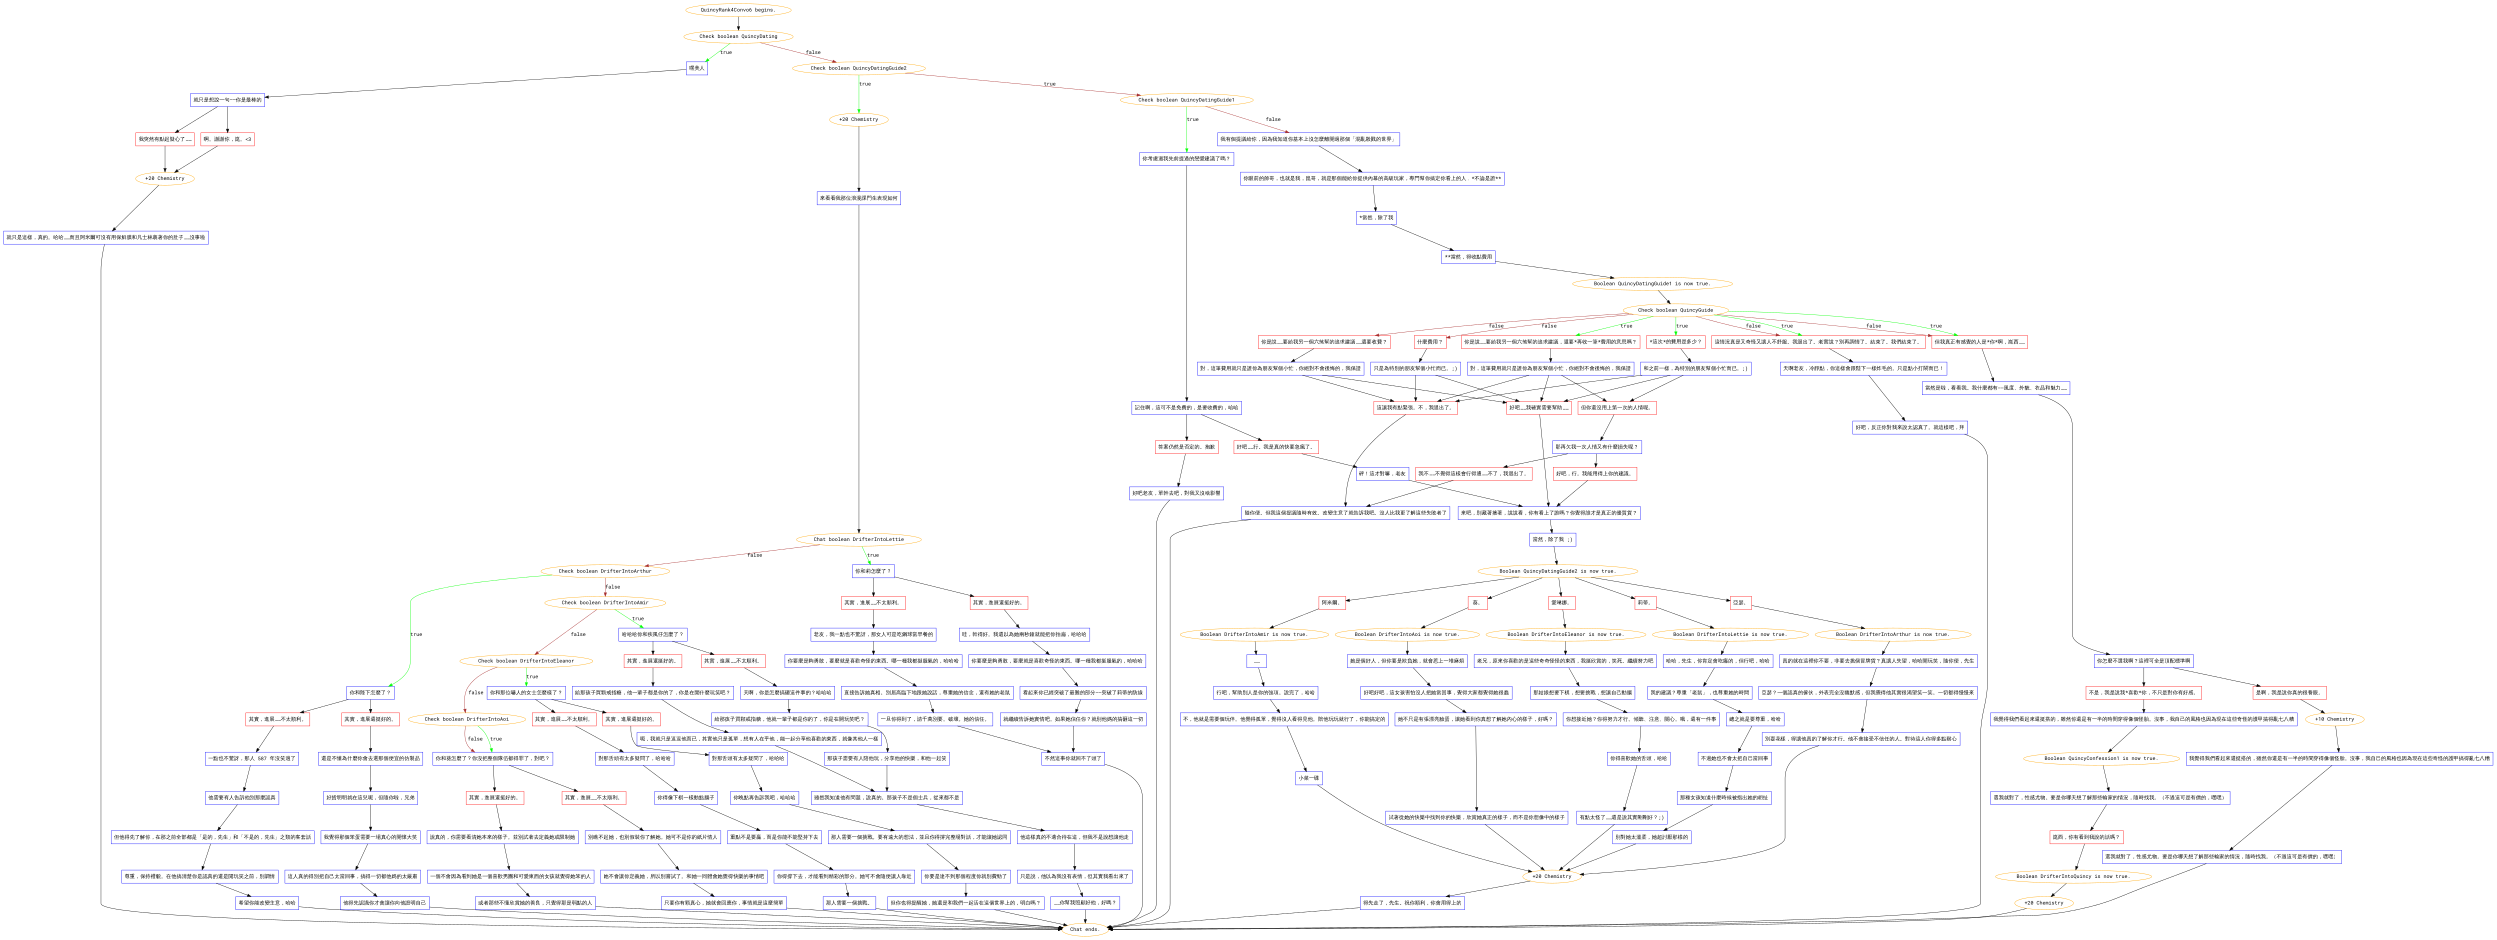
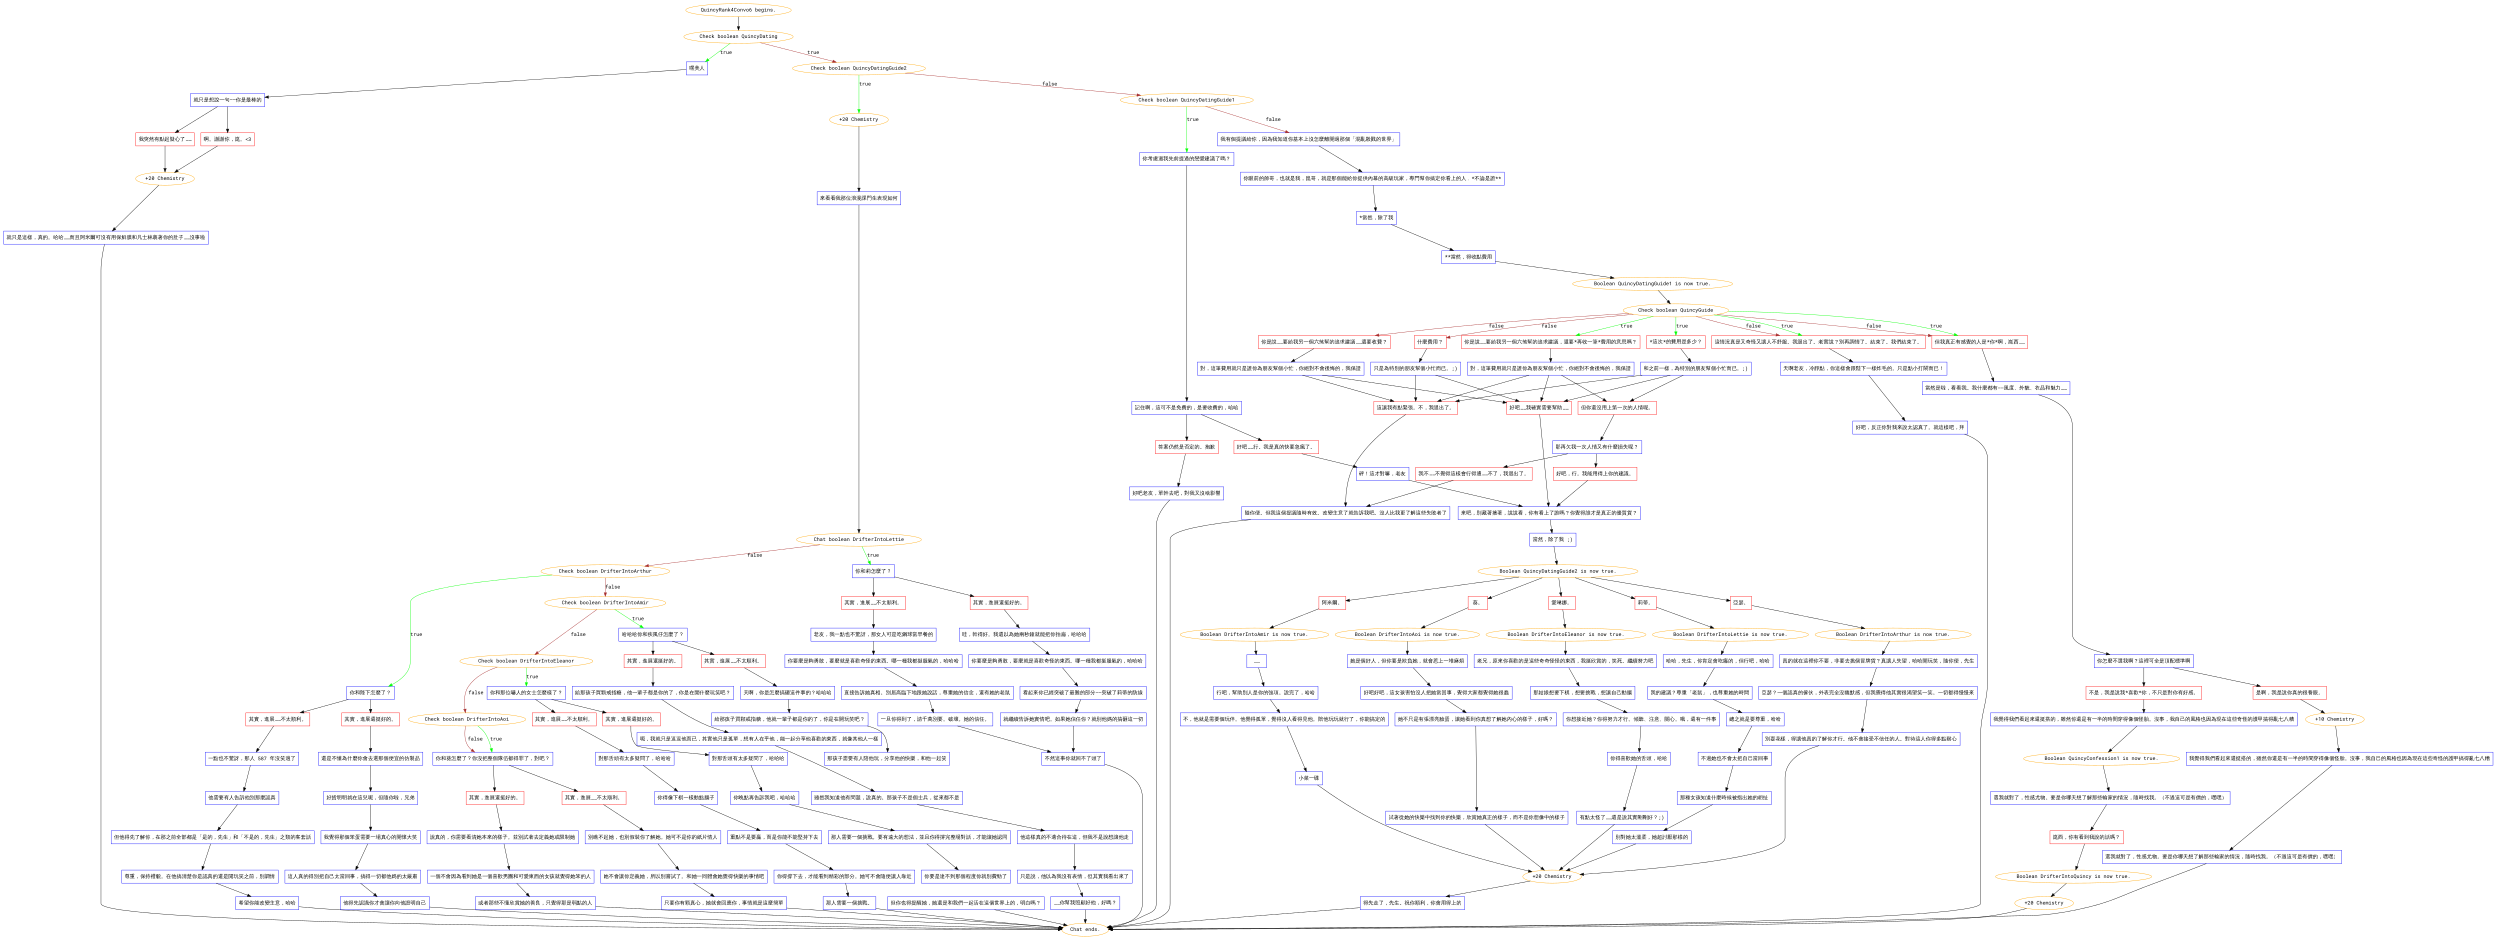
(813, 53) -> (813, 53)
(1050, 84) -> (1050, 84)
(887, 776) -> none
(966, 888) -> none
